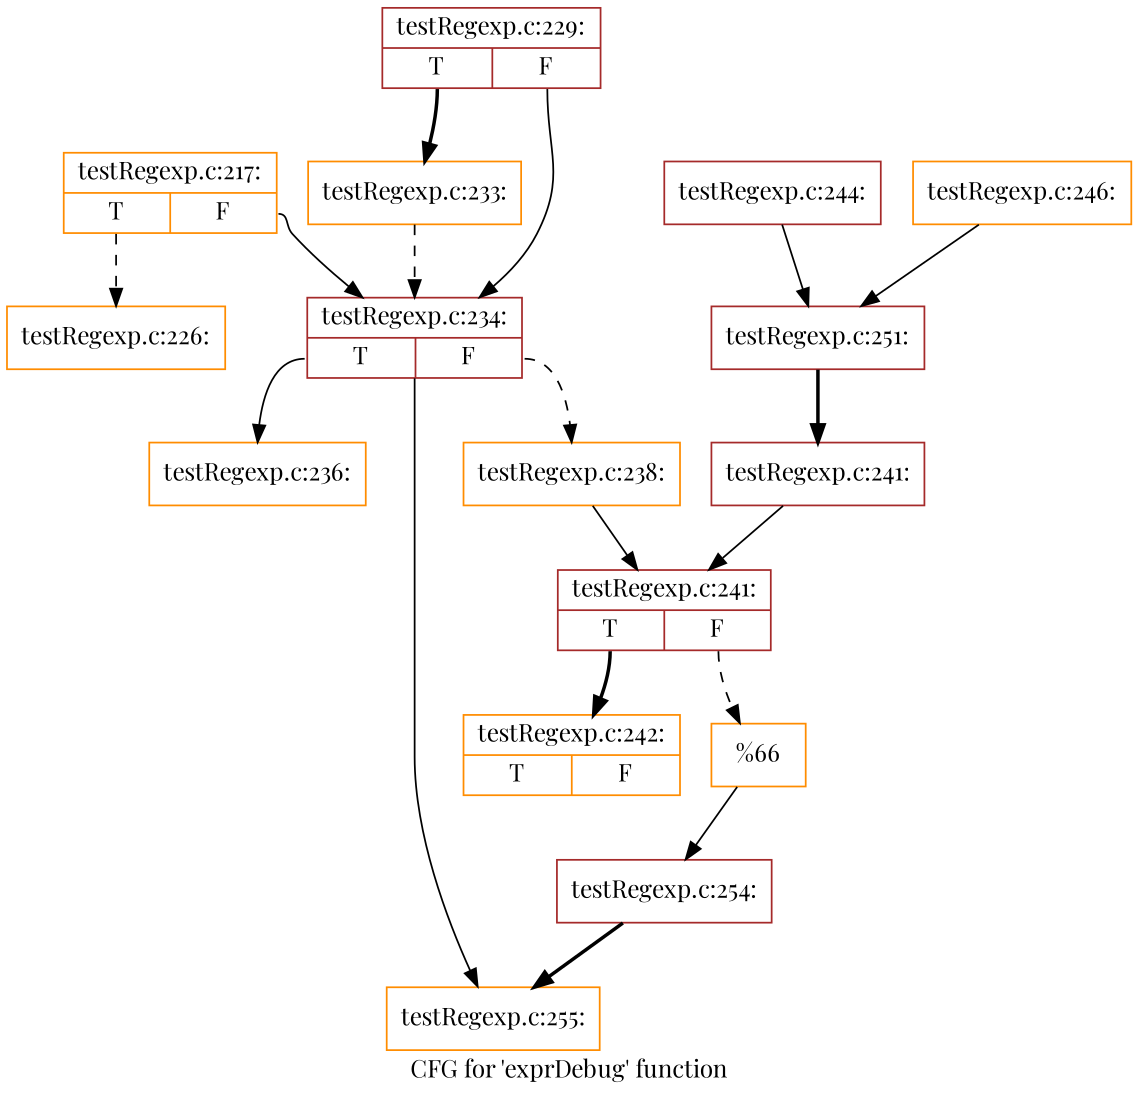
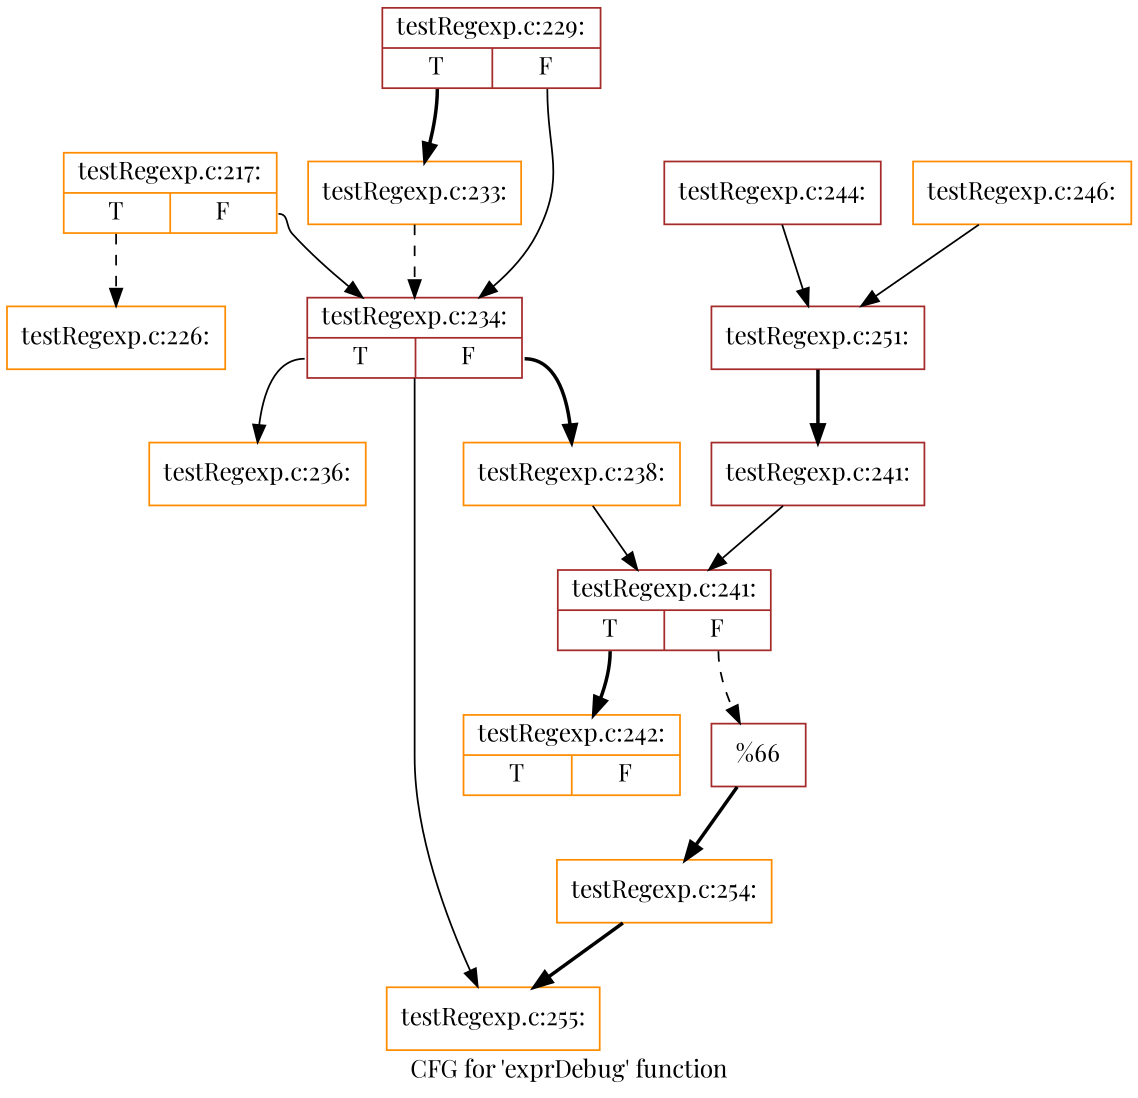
(558, 383) -> (558, 383)
(759, 755) -> (759, 755)
(717, 816) -> (717, 816)
(664, 891) -> (664, 891)
